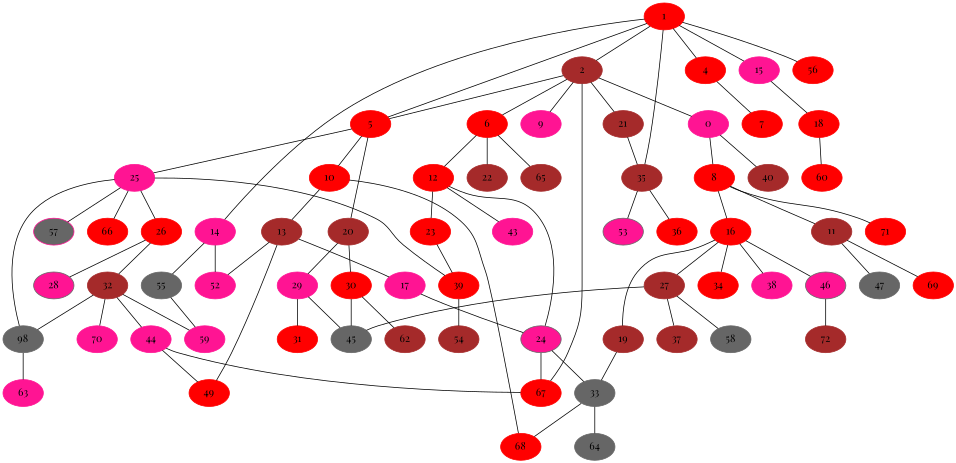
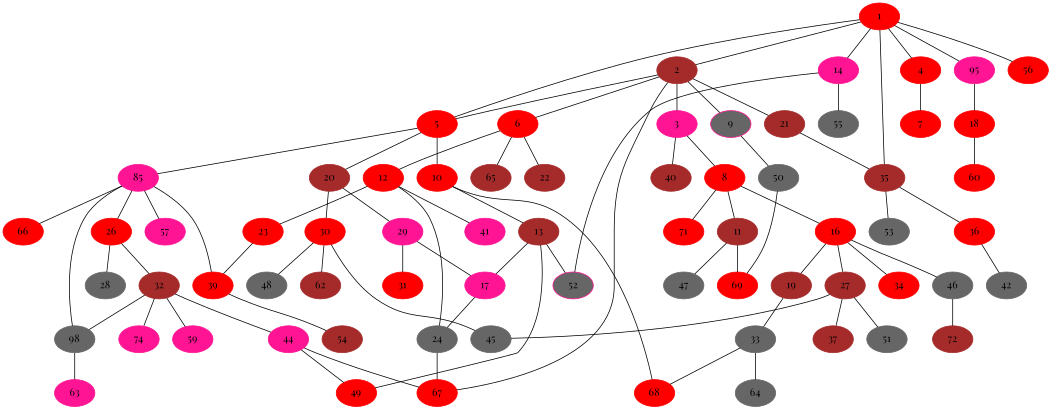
(759, 70) -> (974, 70)
(541, 124) -> (731, 124)
(708, 124) -> (677, 124)
(134, 178) -> (138, 178)
none -> (779, 178)
(54, 232) -> (165, 232)
(513, 232) -> (485, 232)
(623, 232) -> (889, 232)
(54, 285) -> (105, 285)
(215, 285) -> (573, 285)
none -> (267, 285)
(772, 285) -> none
(826, 285) -> (953, 285)
none -> (1007, 285)
(183, 312) -> none
(324, 312) -> (447, 260)
(97, 339) -> (139, 339)
(541, 339) -> (437, 339)
(731, 339) -> (887, 339)
(568, 366) -> none
